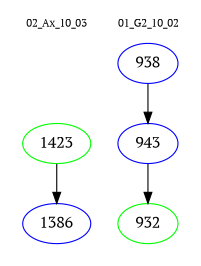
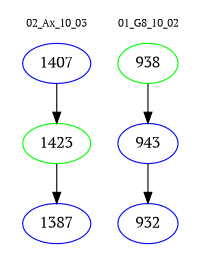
(149, 24) -> (149, 24)
none -> (57, 63)
(148, 63) -> (148, 63)
(57, 224) -> (57, 224)
(148, 224) -> (148, 224)
